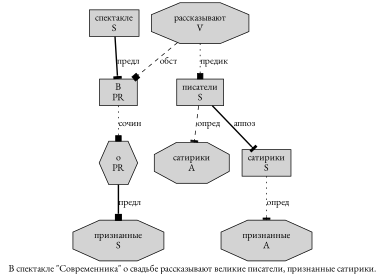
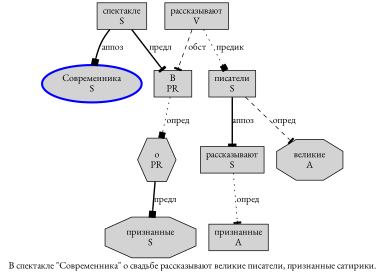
(200, 23) -> (197, 16)
(158, 58) -> (185, 48)
none -> (92, 84)
(130, 123) -> (178, 120)
(192, 163) -> (310, 160)
(267, 163) -> (232, 160)
(267, 241) -> (239, 237)
